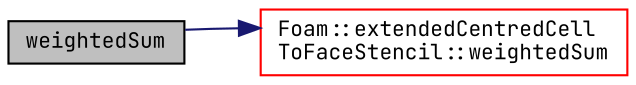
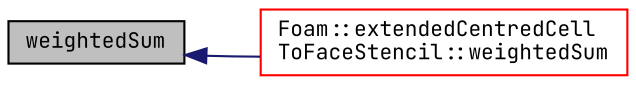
(212, 29) -> (233, 56)
